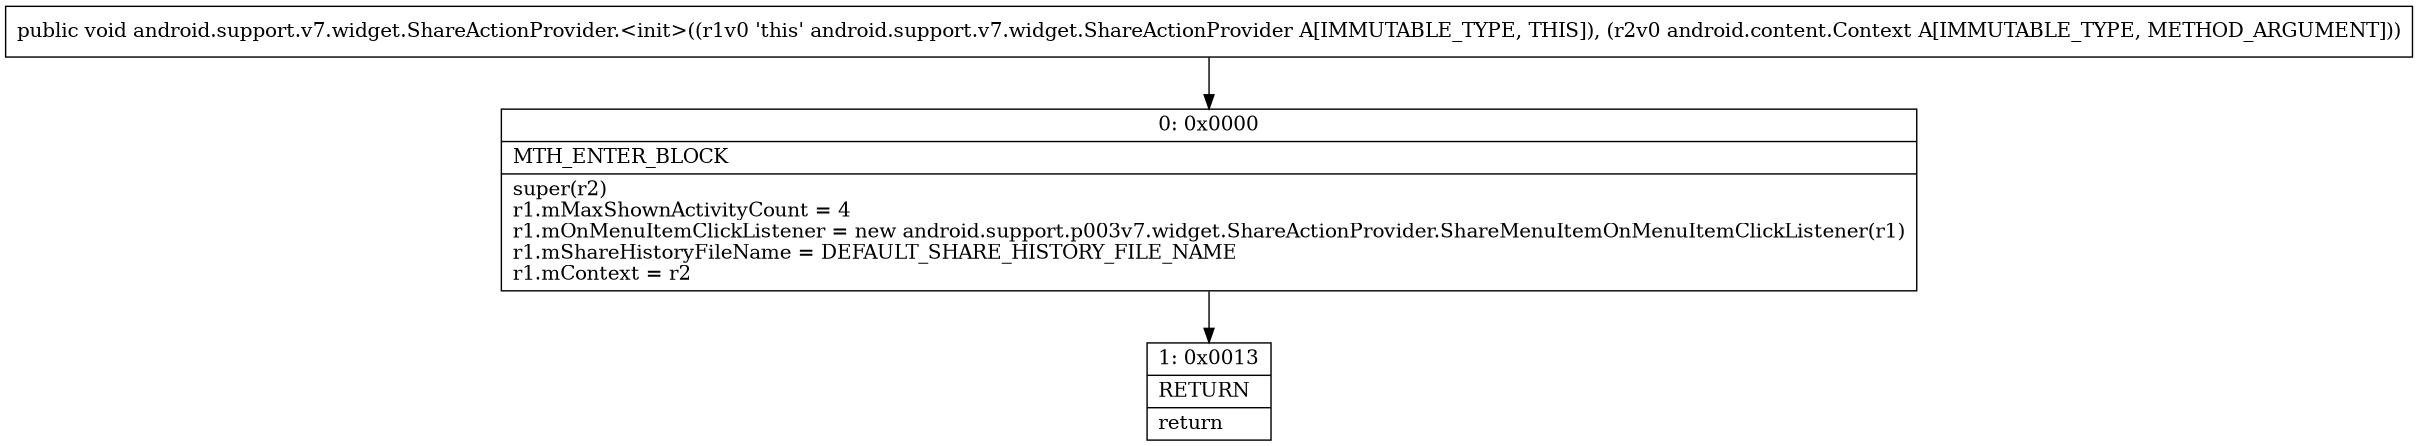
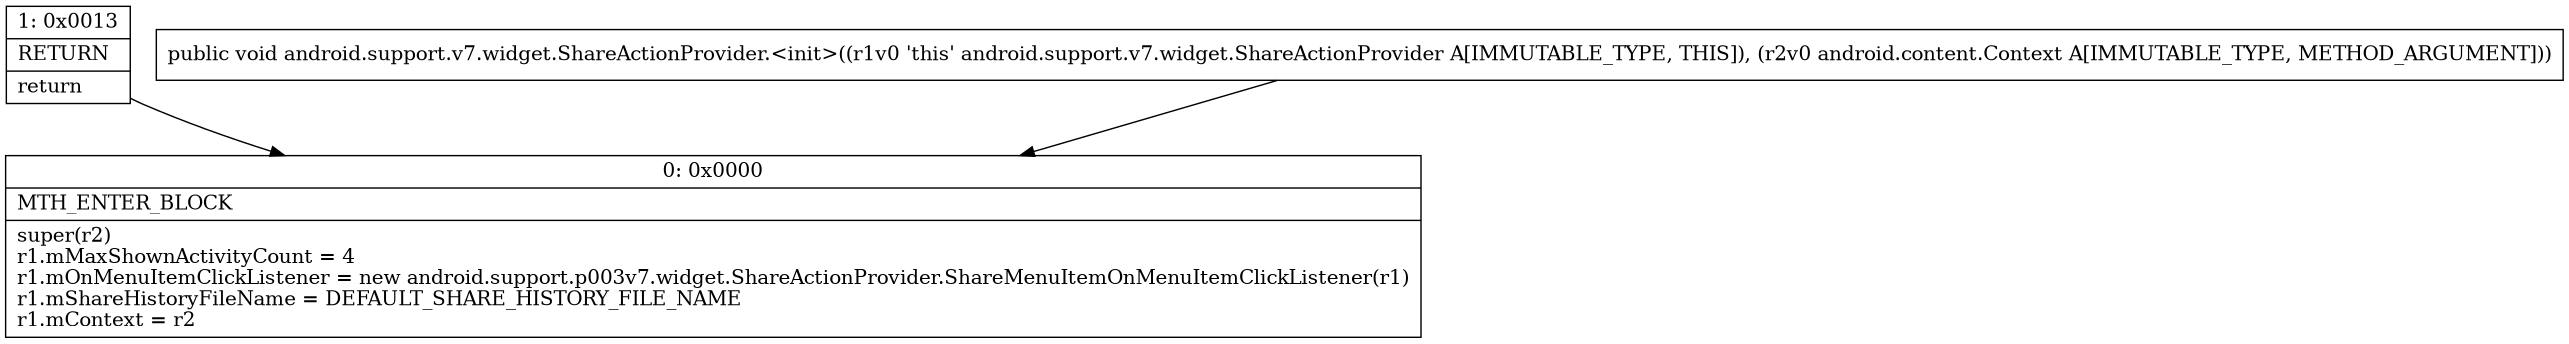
(1209, 310) -> (200, 127)
